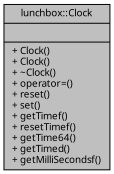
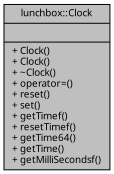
(41, 149) -> (38, 149)
